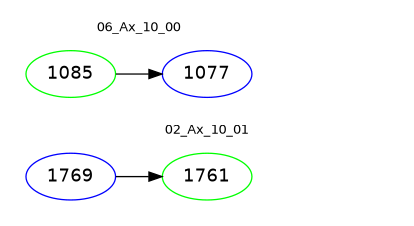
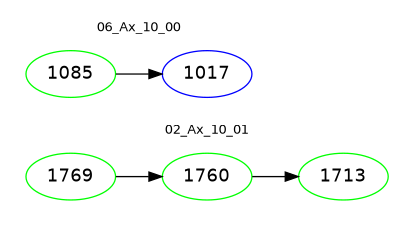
(207, 74) -> (207, 74)
(71, 177) -> (71, 177)
(207, 177) -> (207, 177)
none -> (343, 177)
